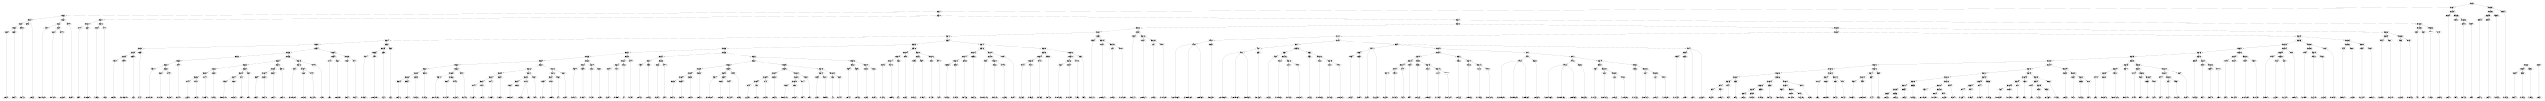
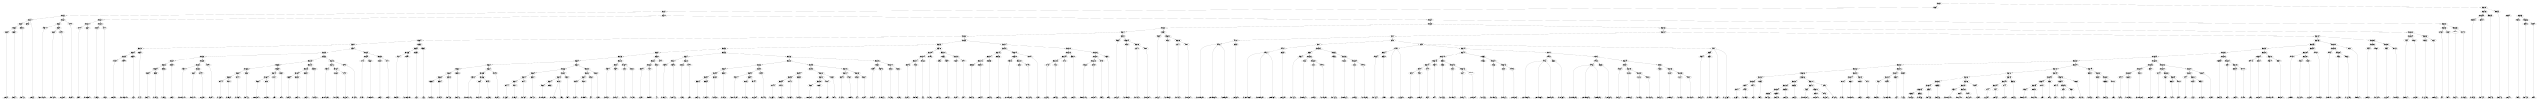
(2452, 12) -> none
none -> (172, 61)
(631, 98) -> none
